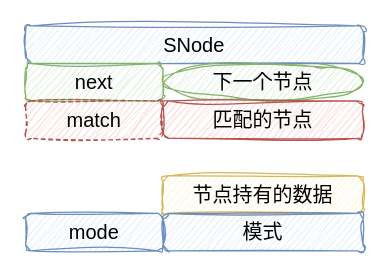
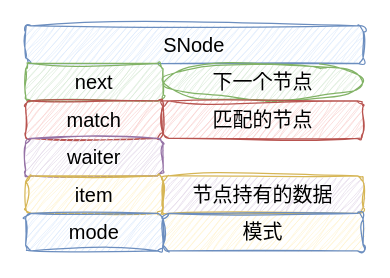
(94, 119) -> (94, 119)
none -> (94, 157)
none -> (94, 194)
(263, 194) -> (263, 194)
(263, 232) -> (263, 232)
